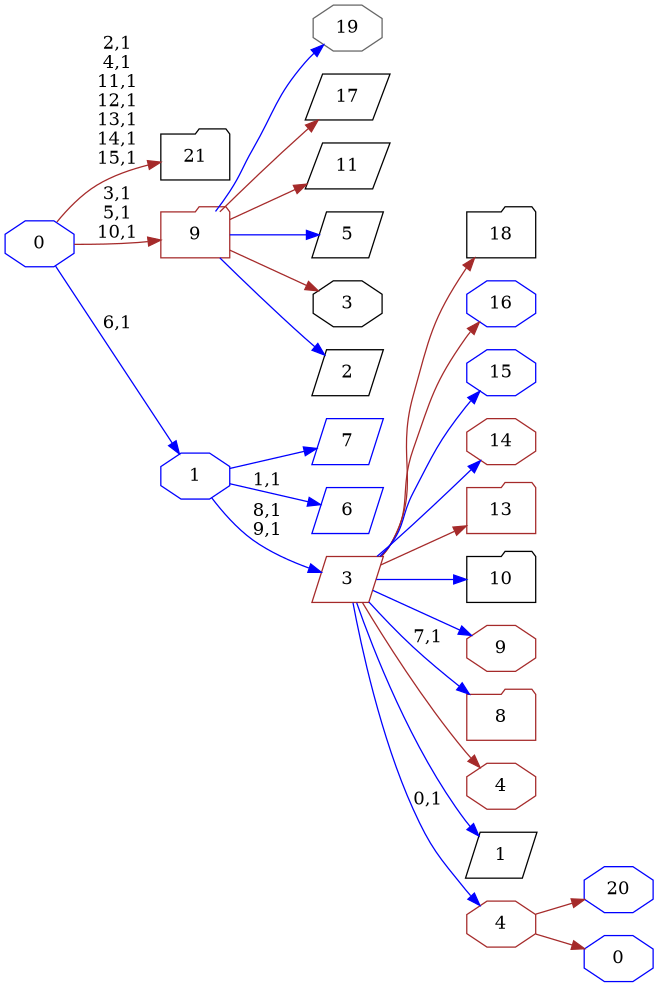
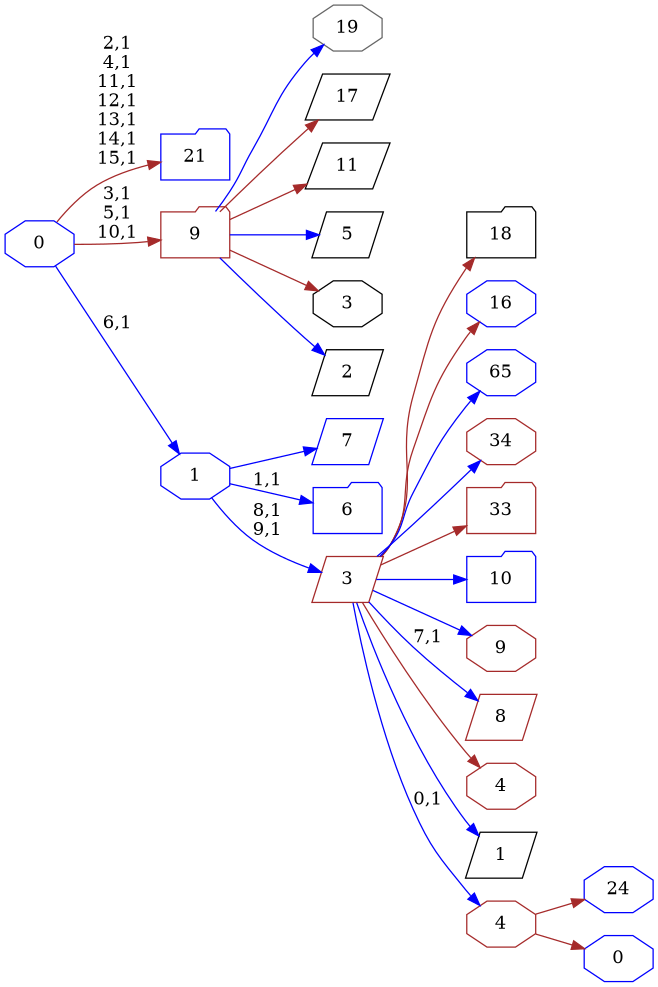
(195, 157) -> (195, 157)
(501, 373) -> (501, 373)
(501, 442) -> (501, 442)
(348, 511) -> (348, 511)
(501, 511) -> (501, 511)
(501, 579) -> (501, 579)
(501, 717) -> (501, 717)
(619, 890) -> (619, 890)
